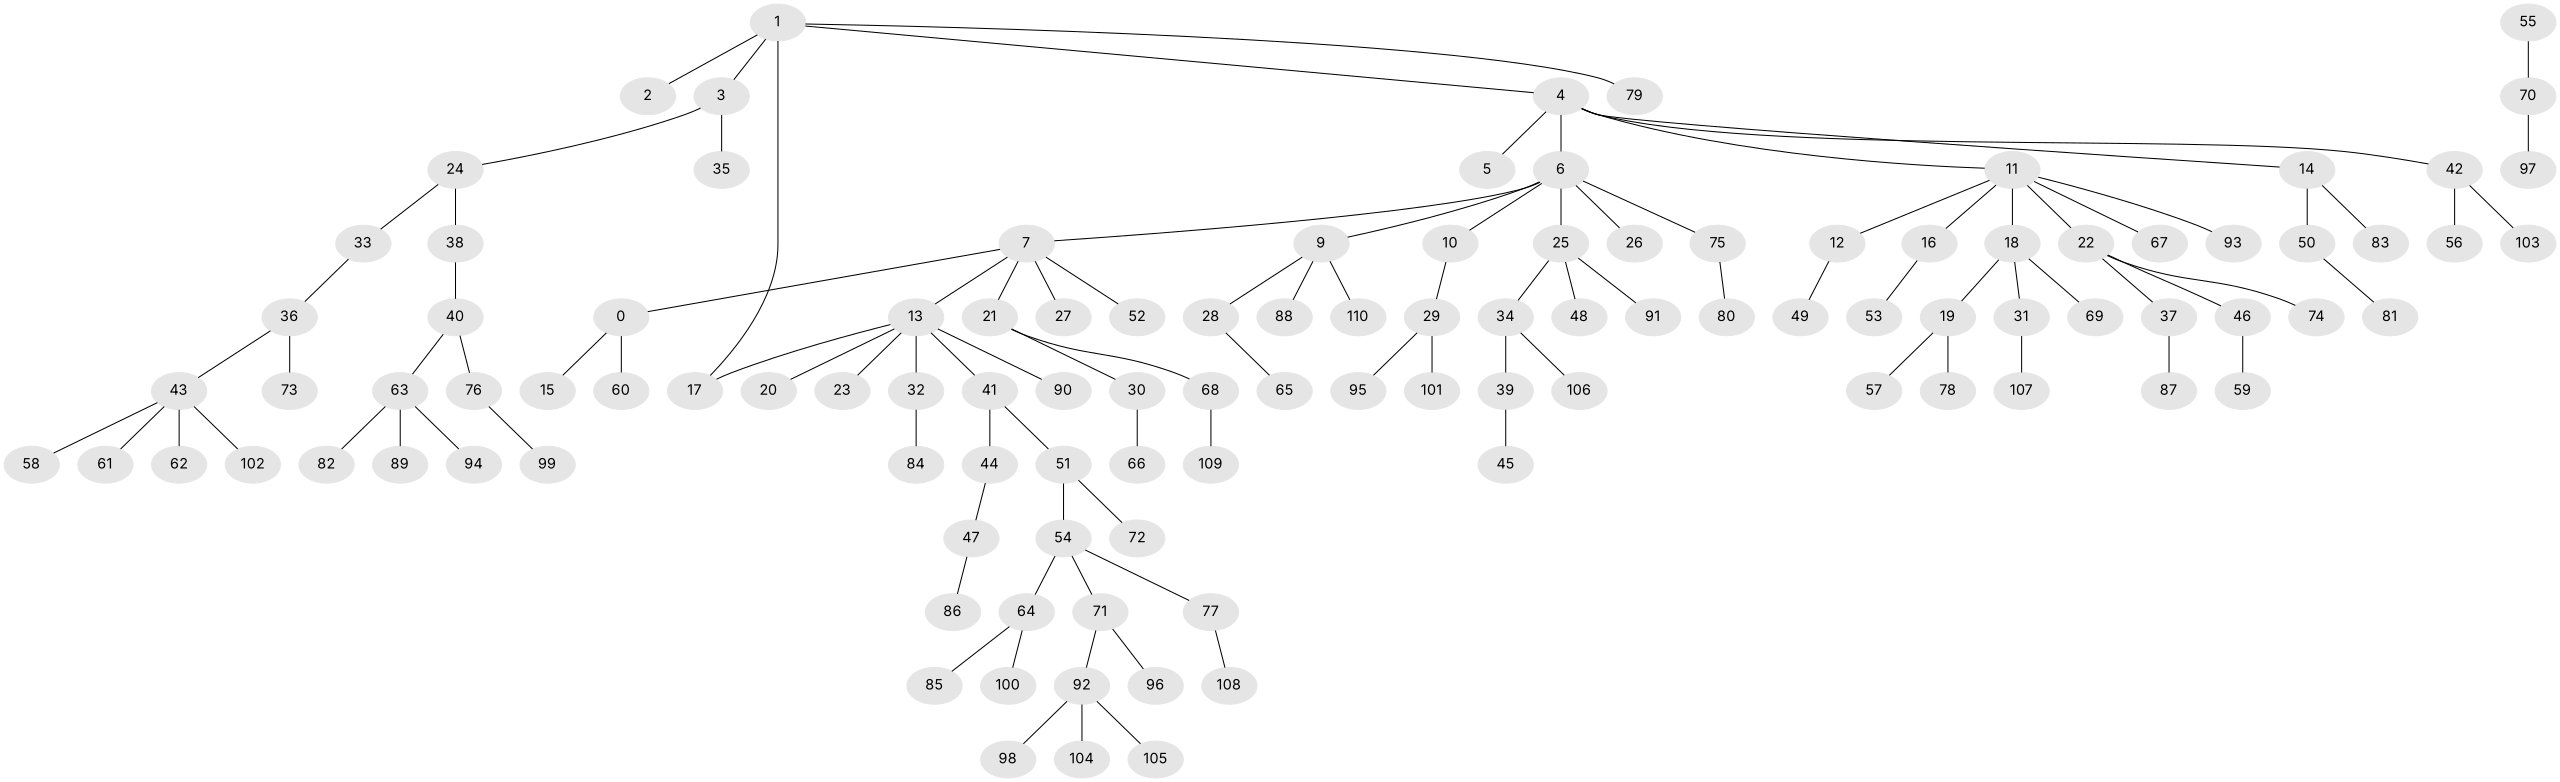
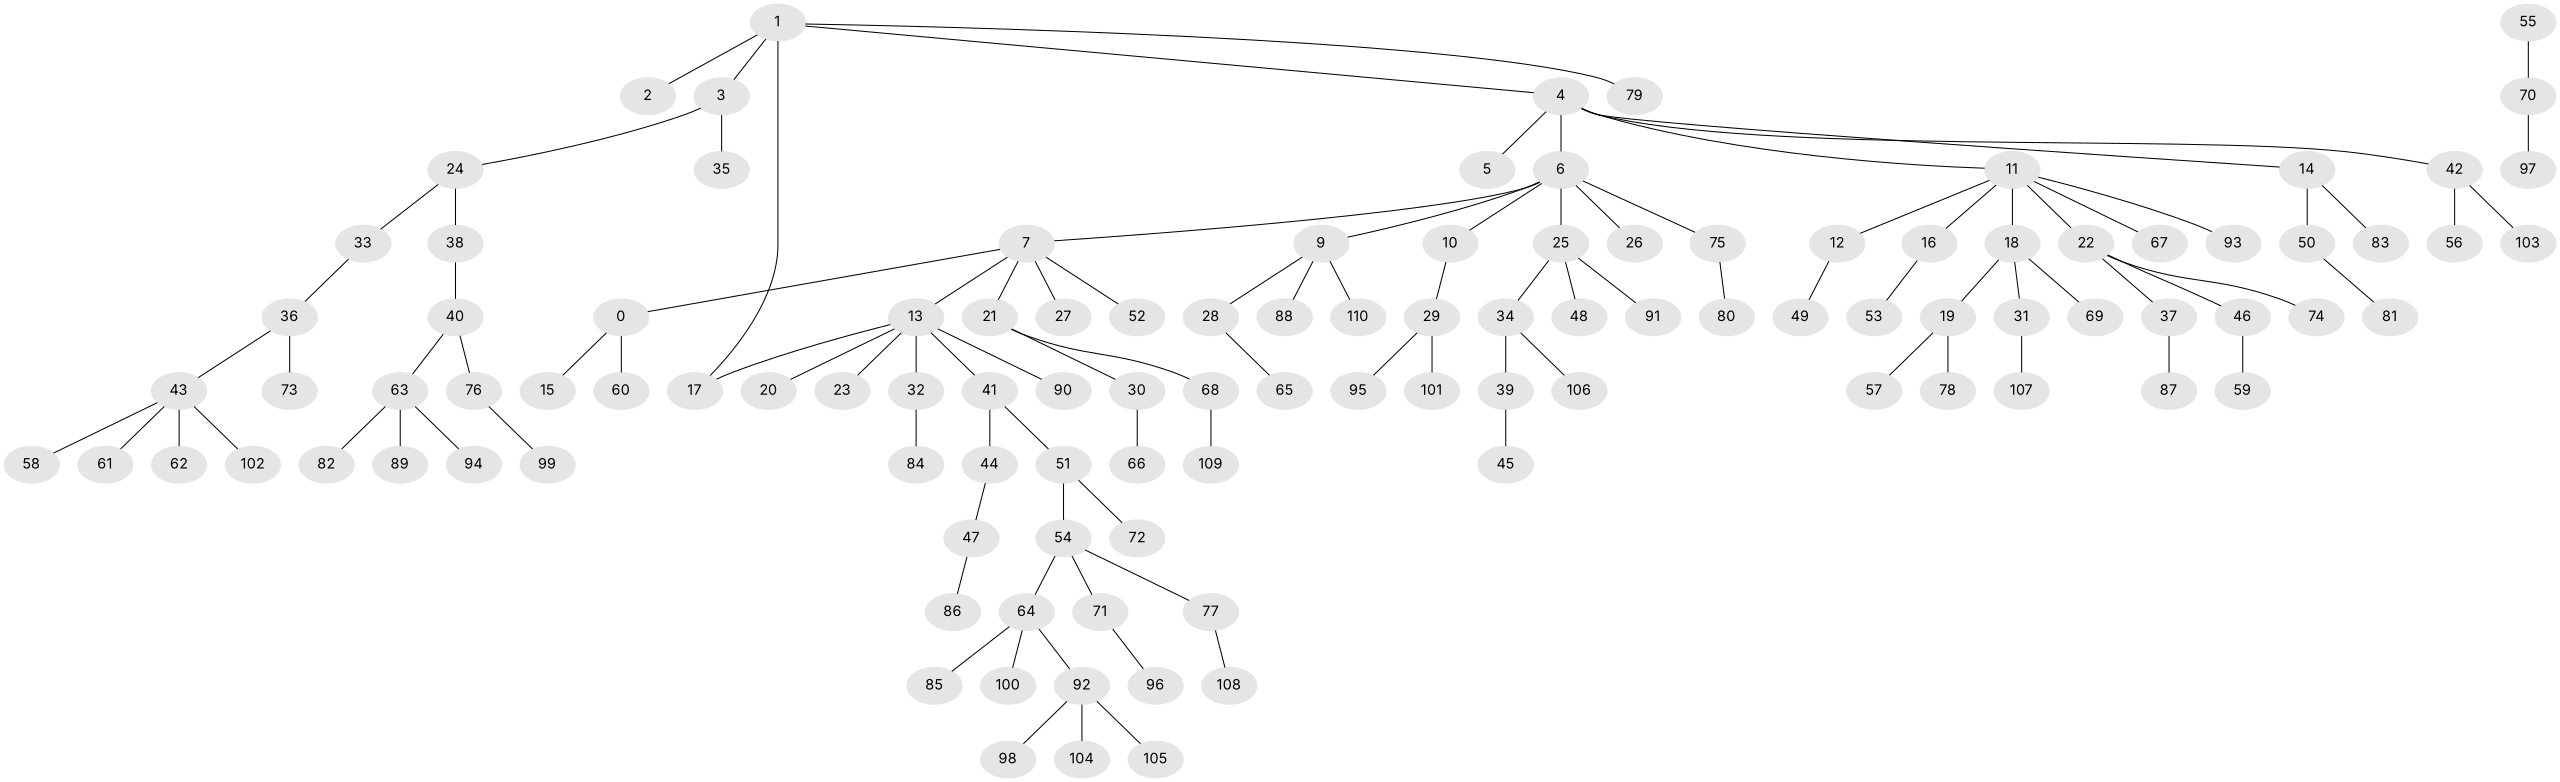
(1091, 649) -> (1054, 649)
